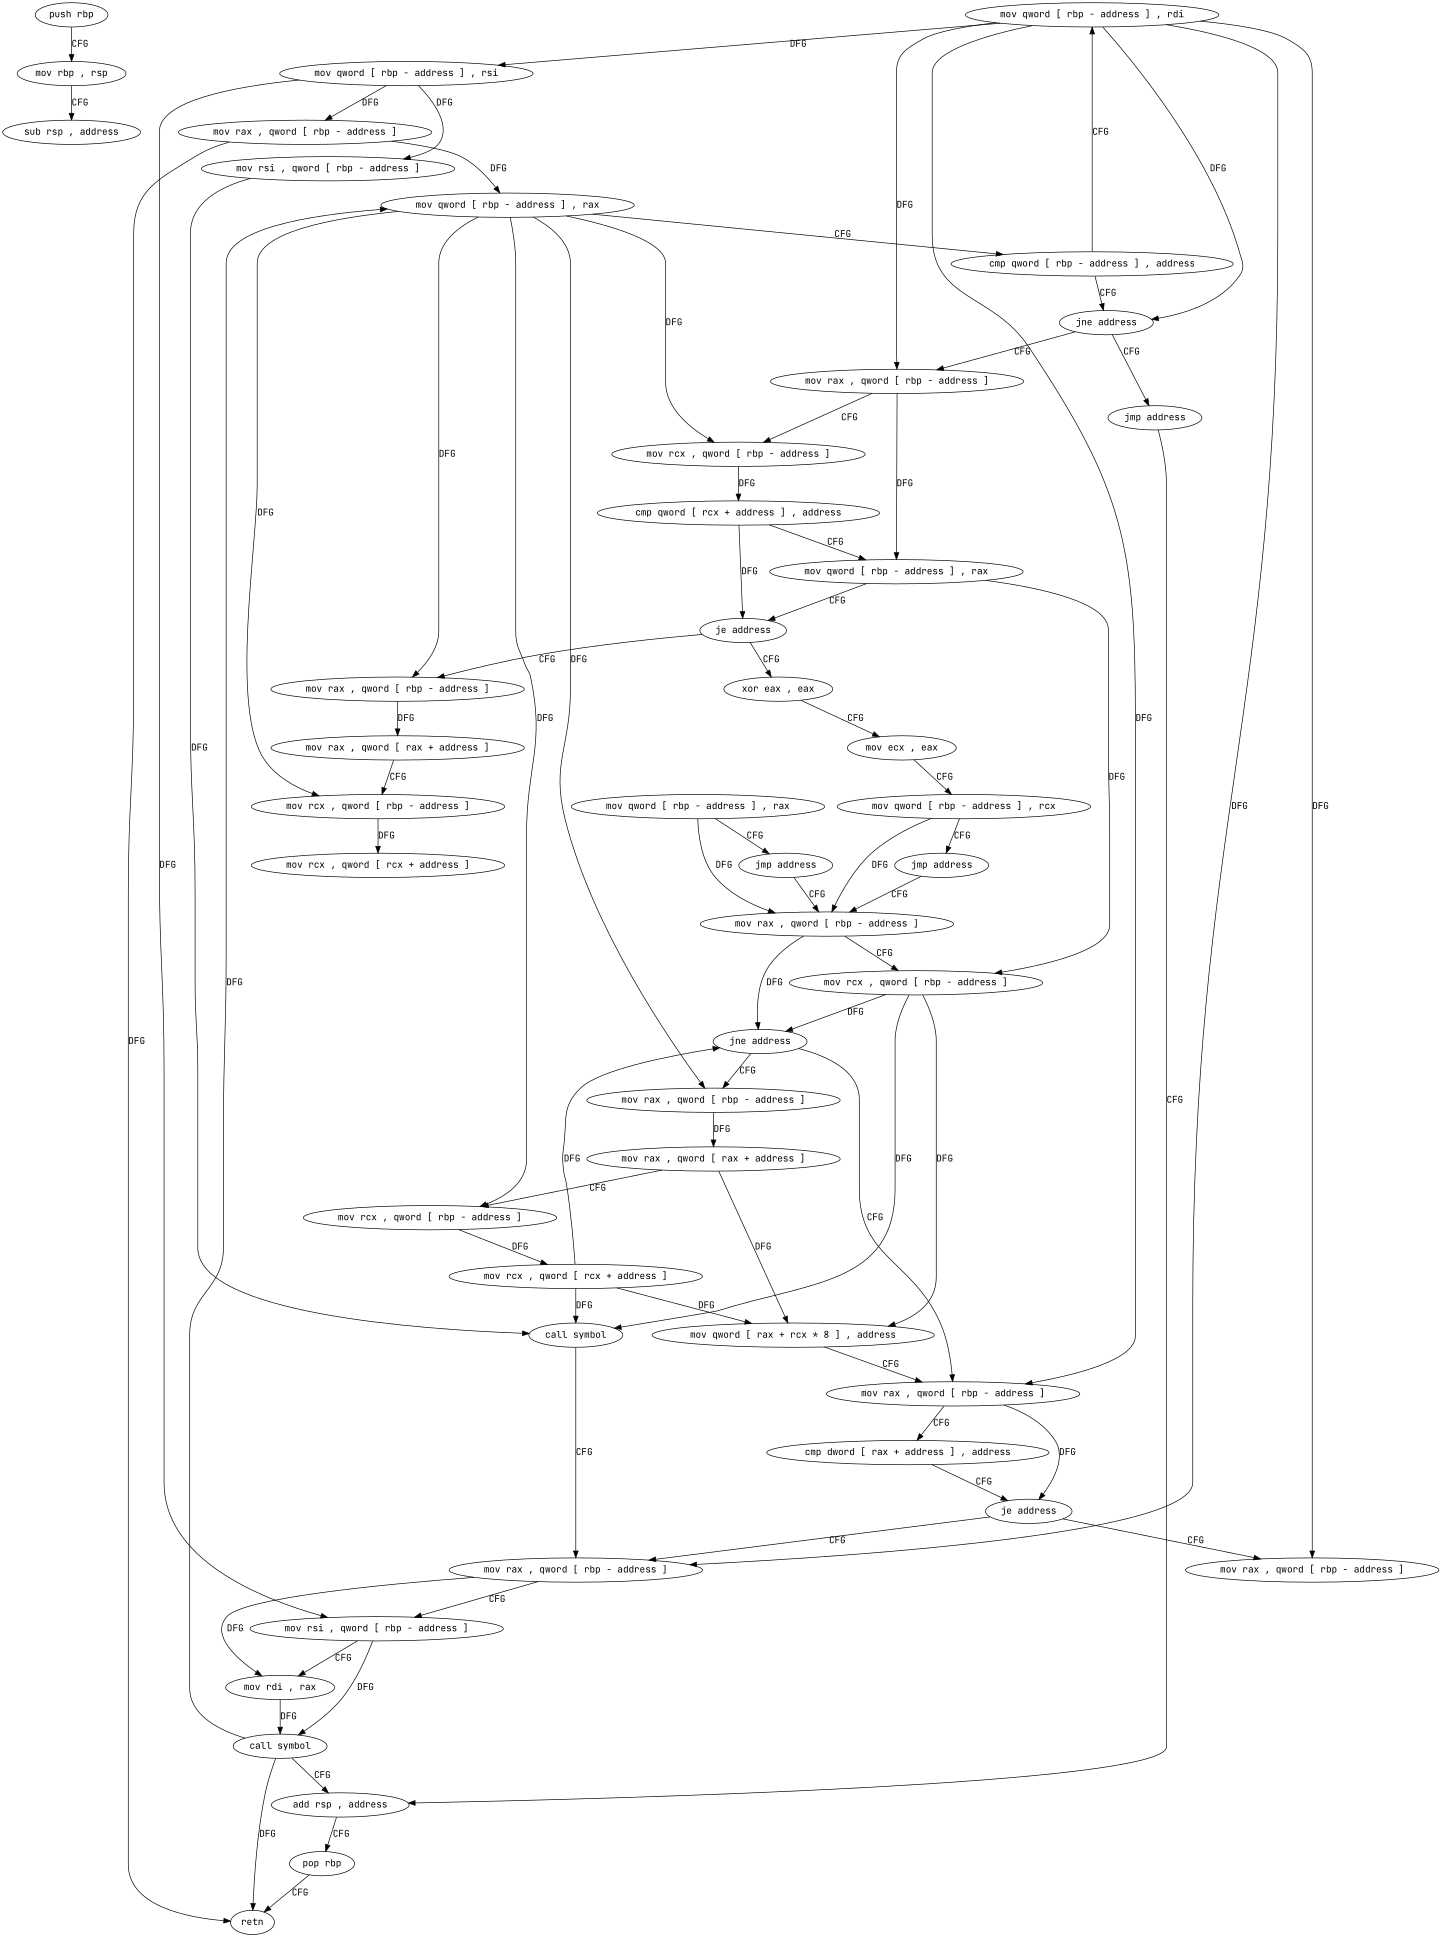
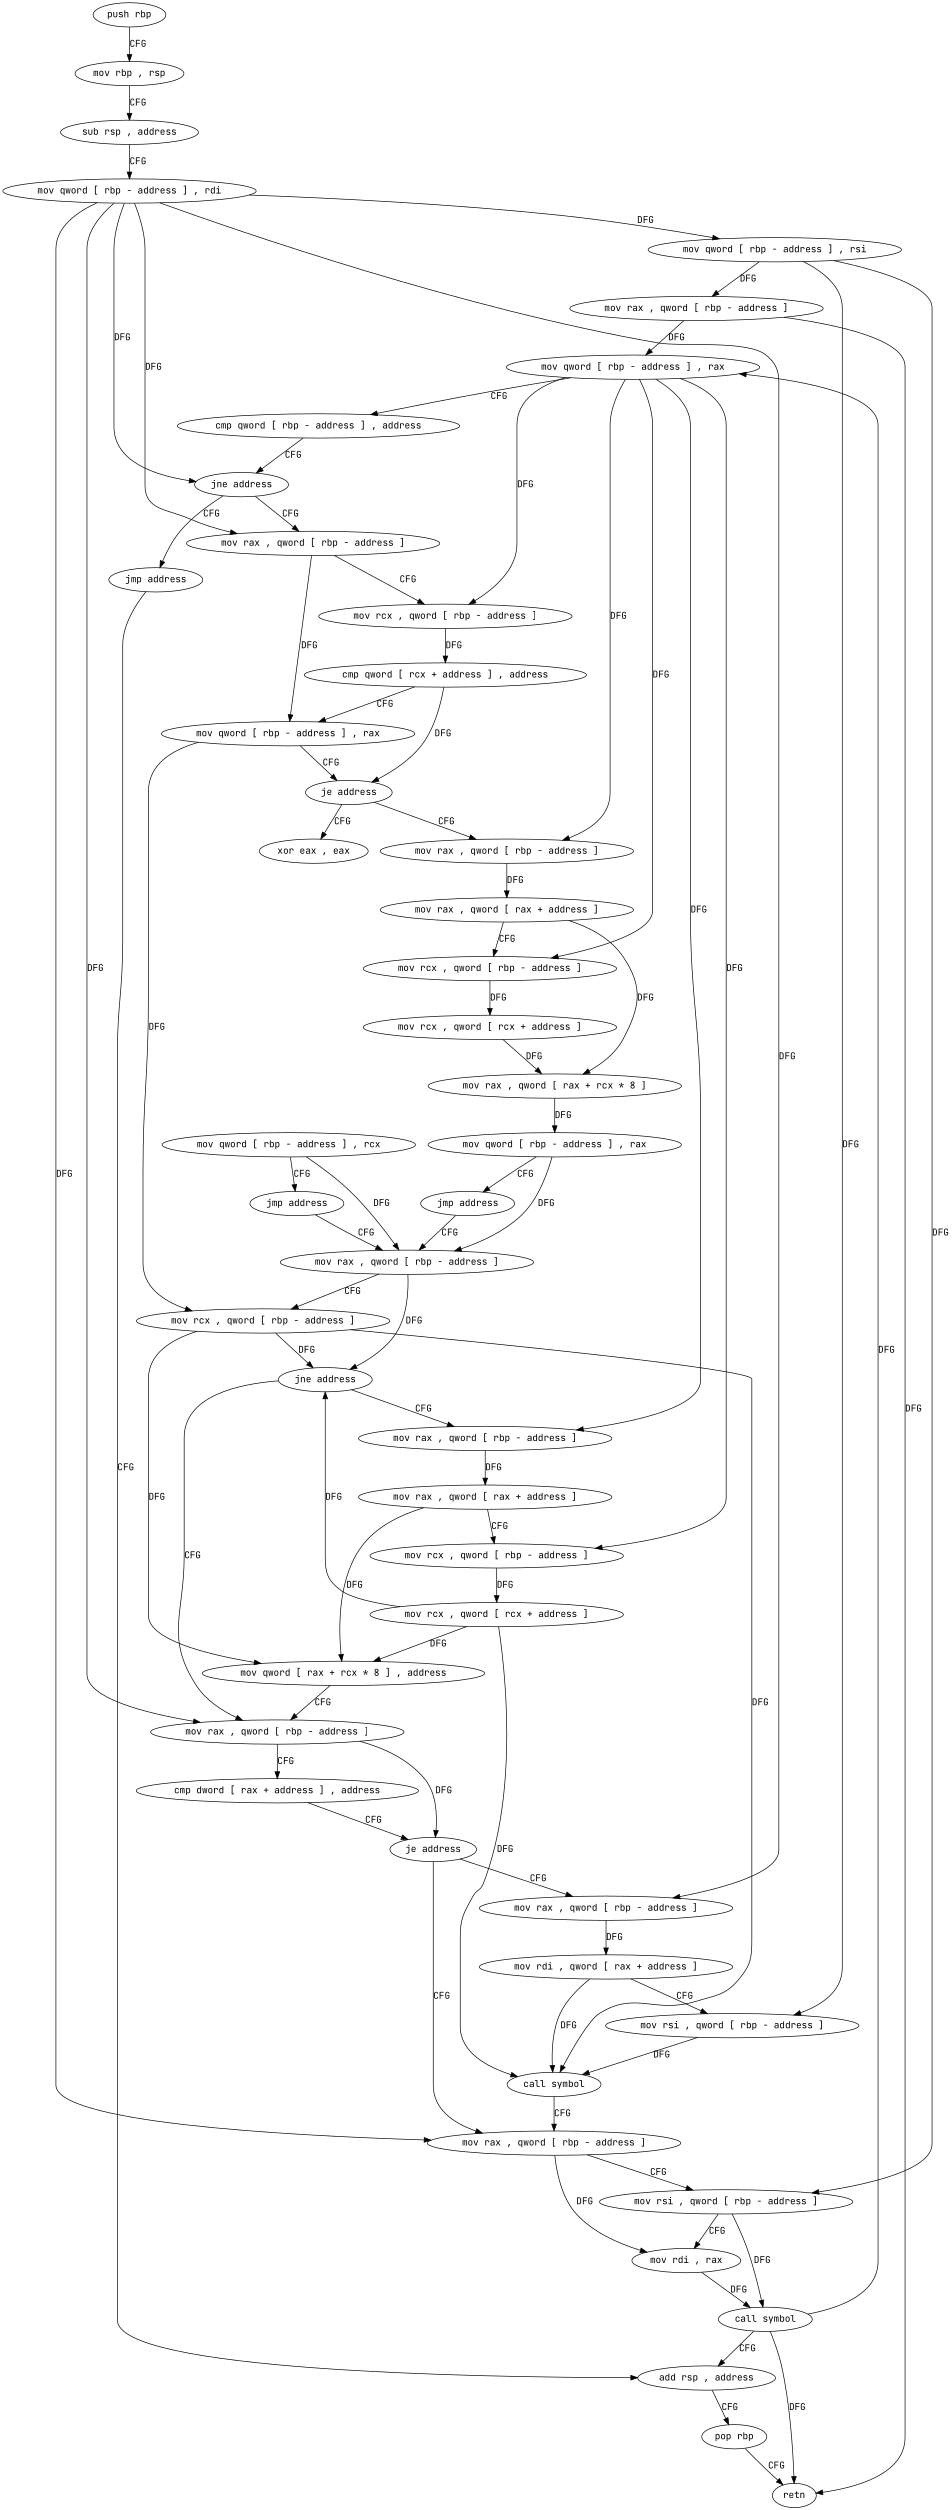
(1092, 143) -> (129, 158)
(902, 748) -> none
none -> (555, 1086)
none -> (606, 1967)
